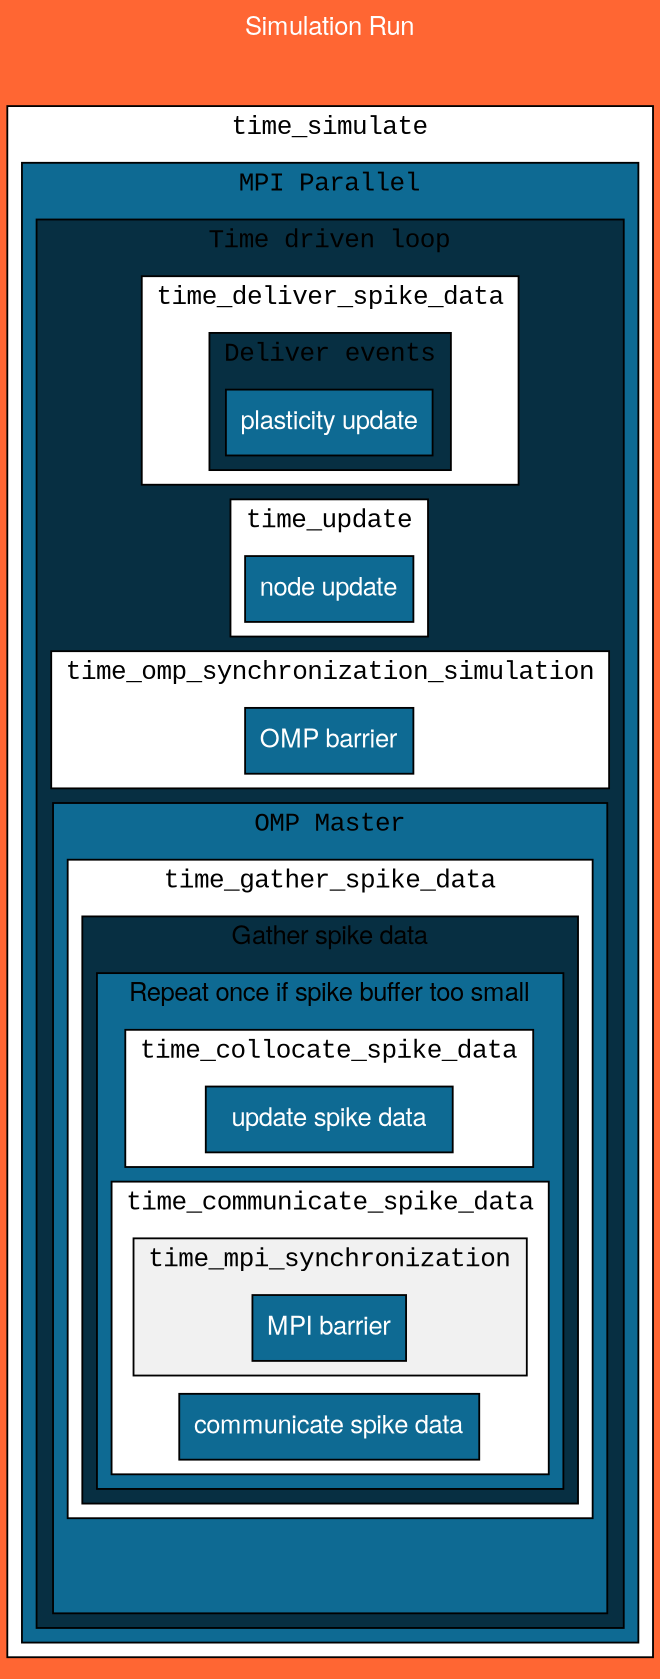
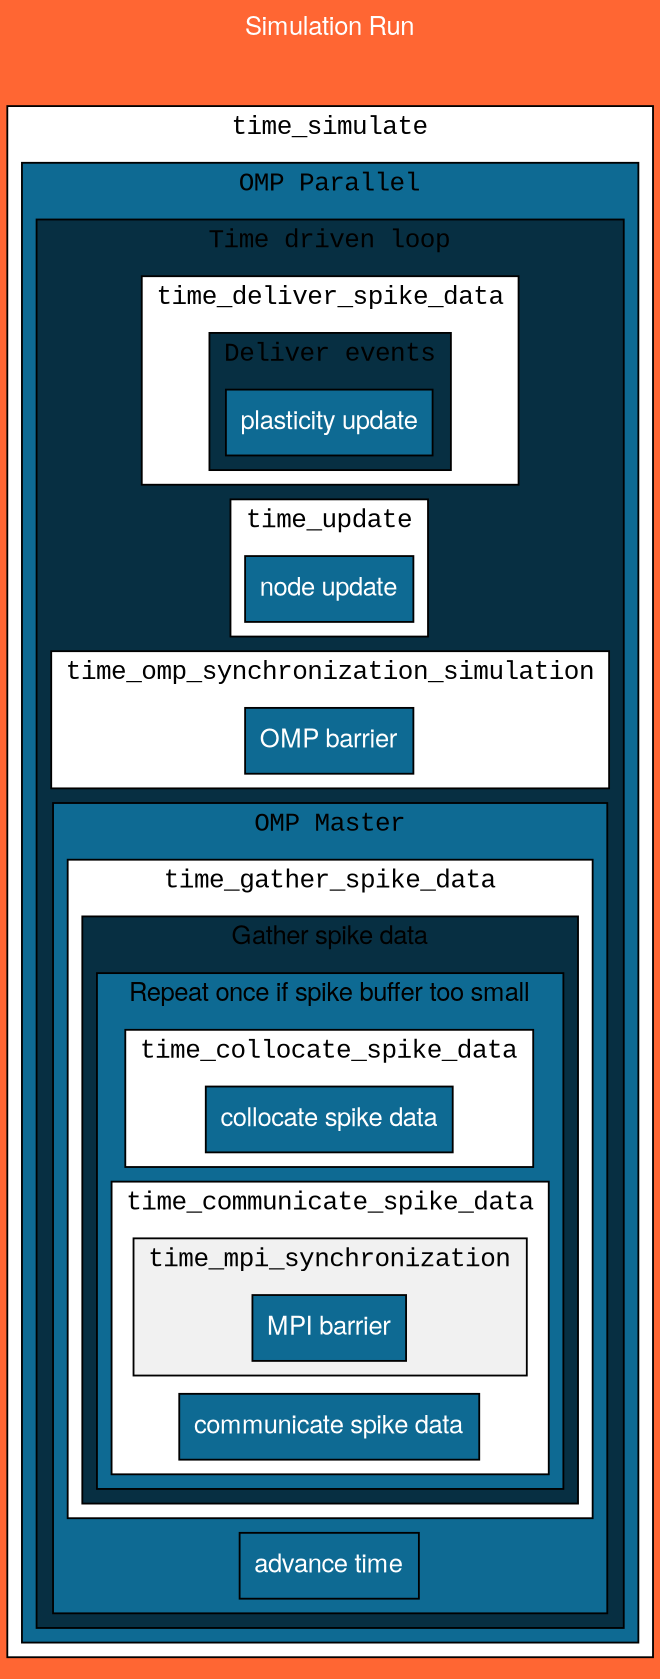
(330, 184) -> (330, 184)
(329, 1119) -> (329, 1119)
none -> (329, 1566)
